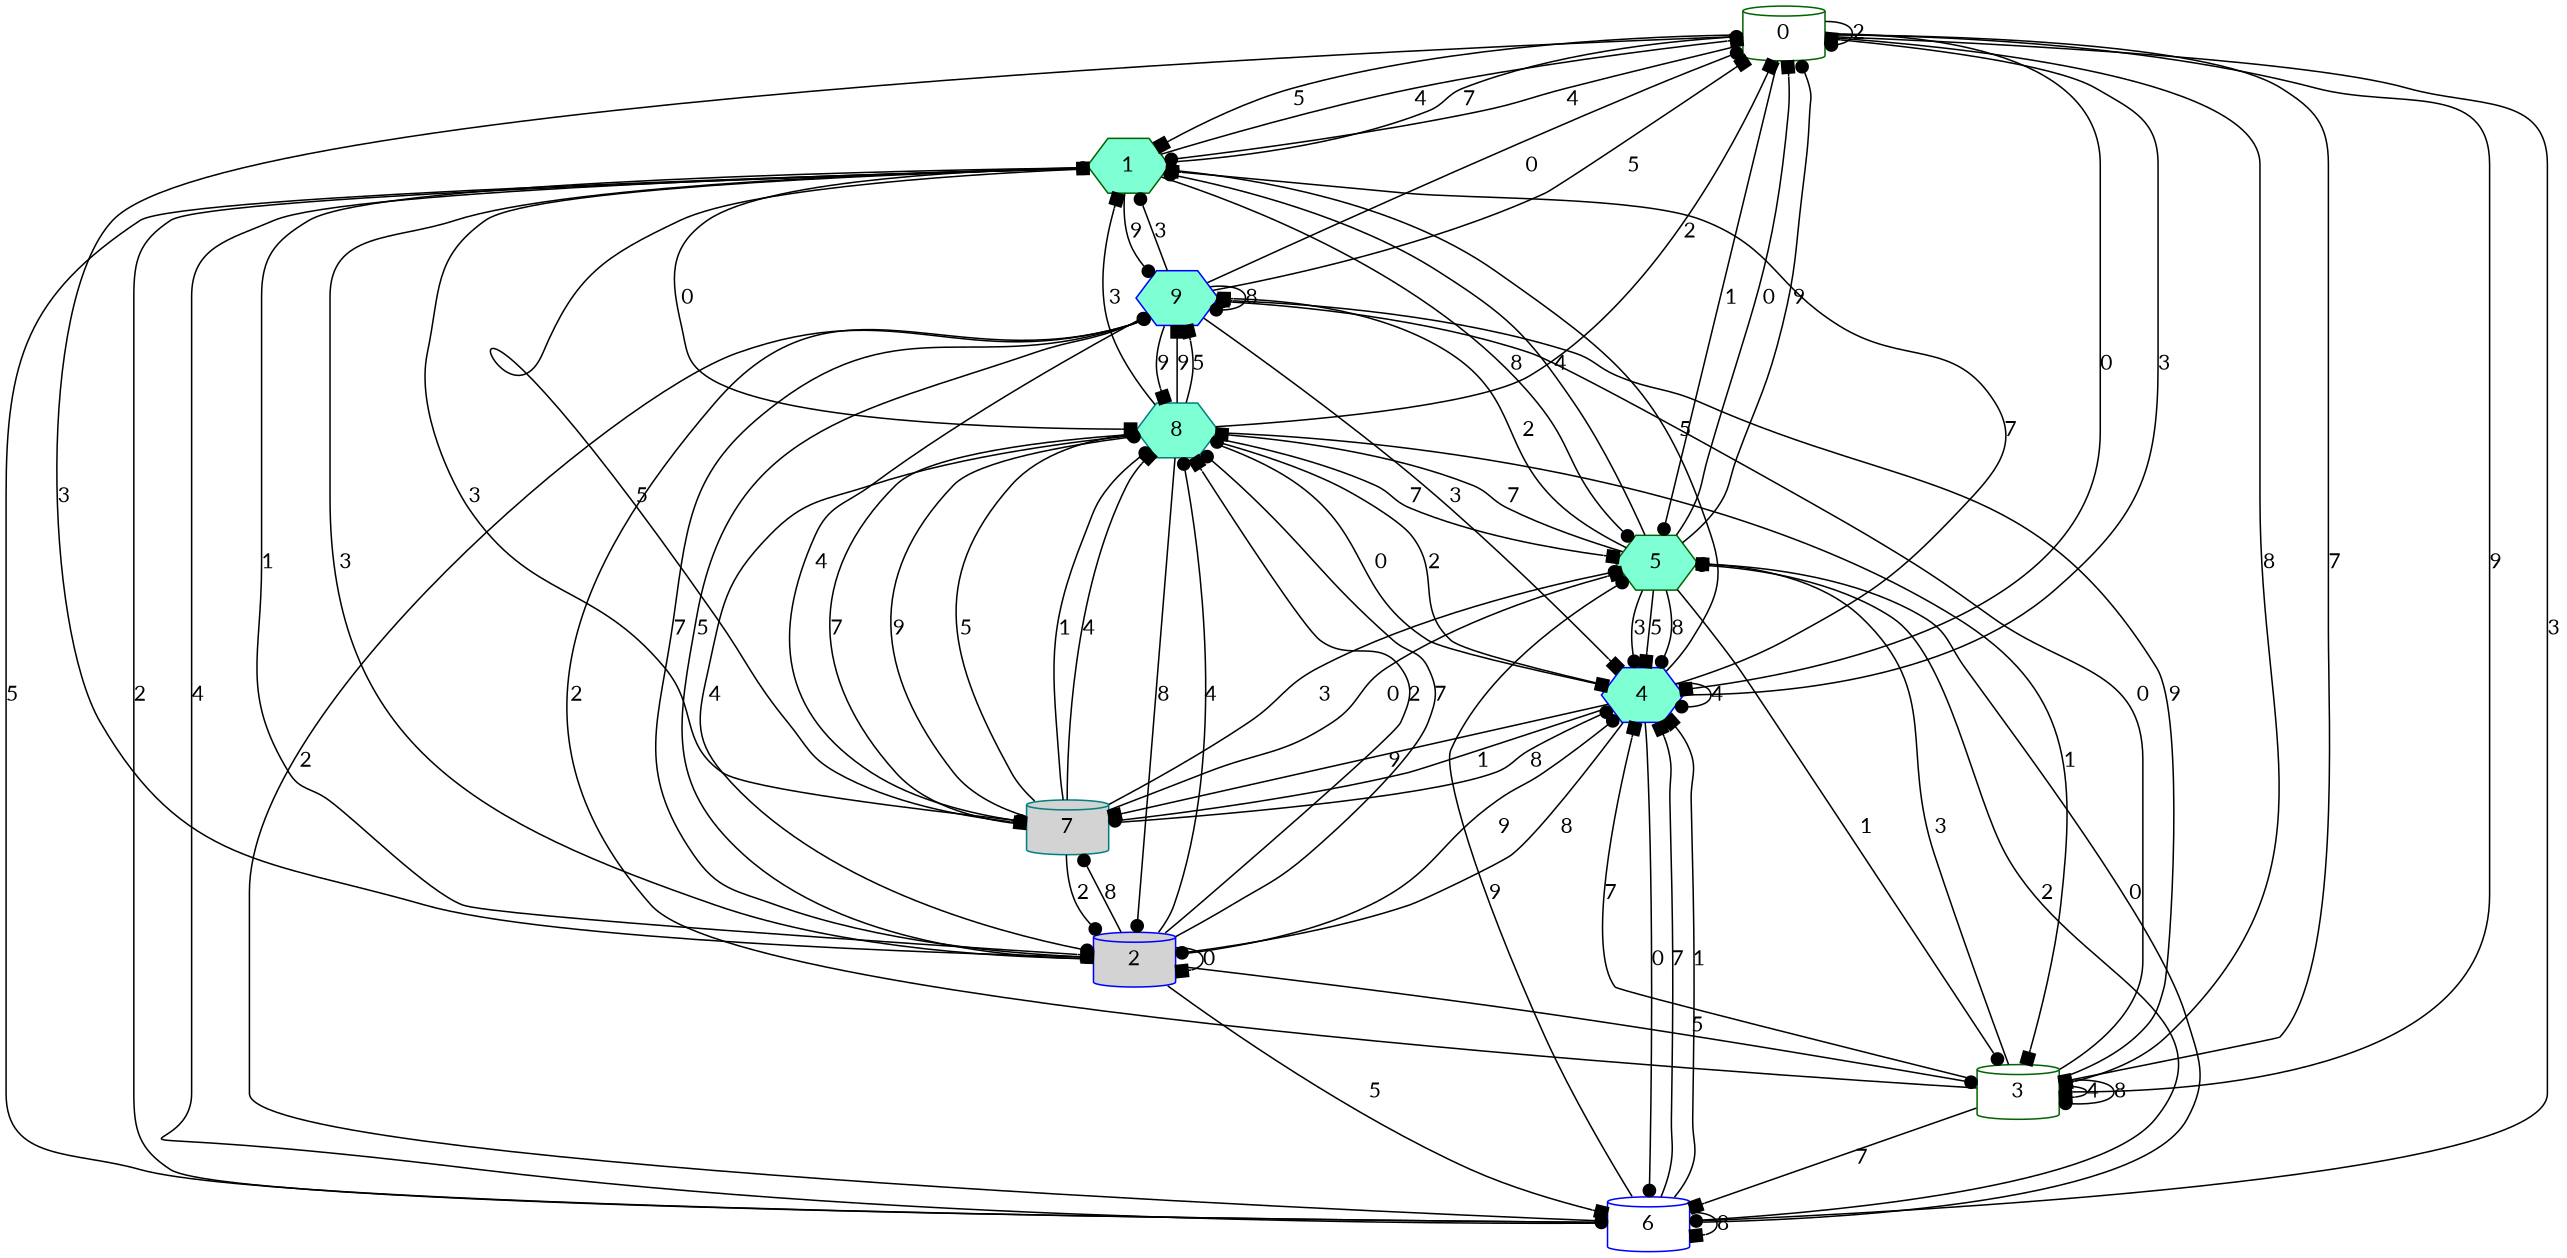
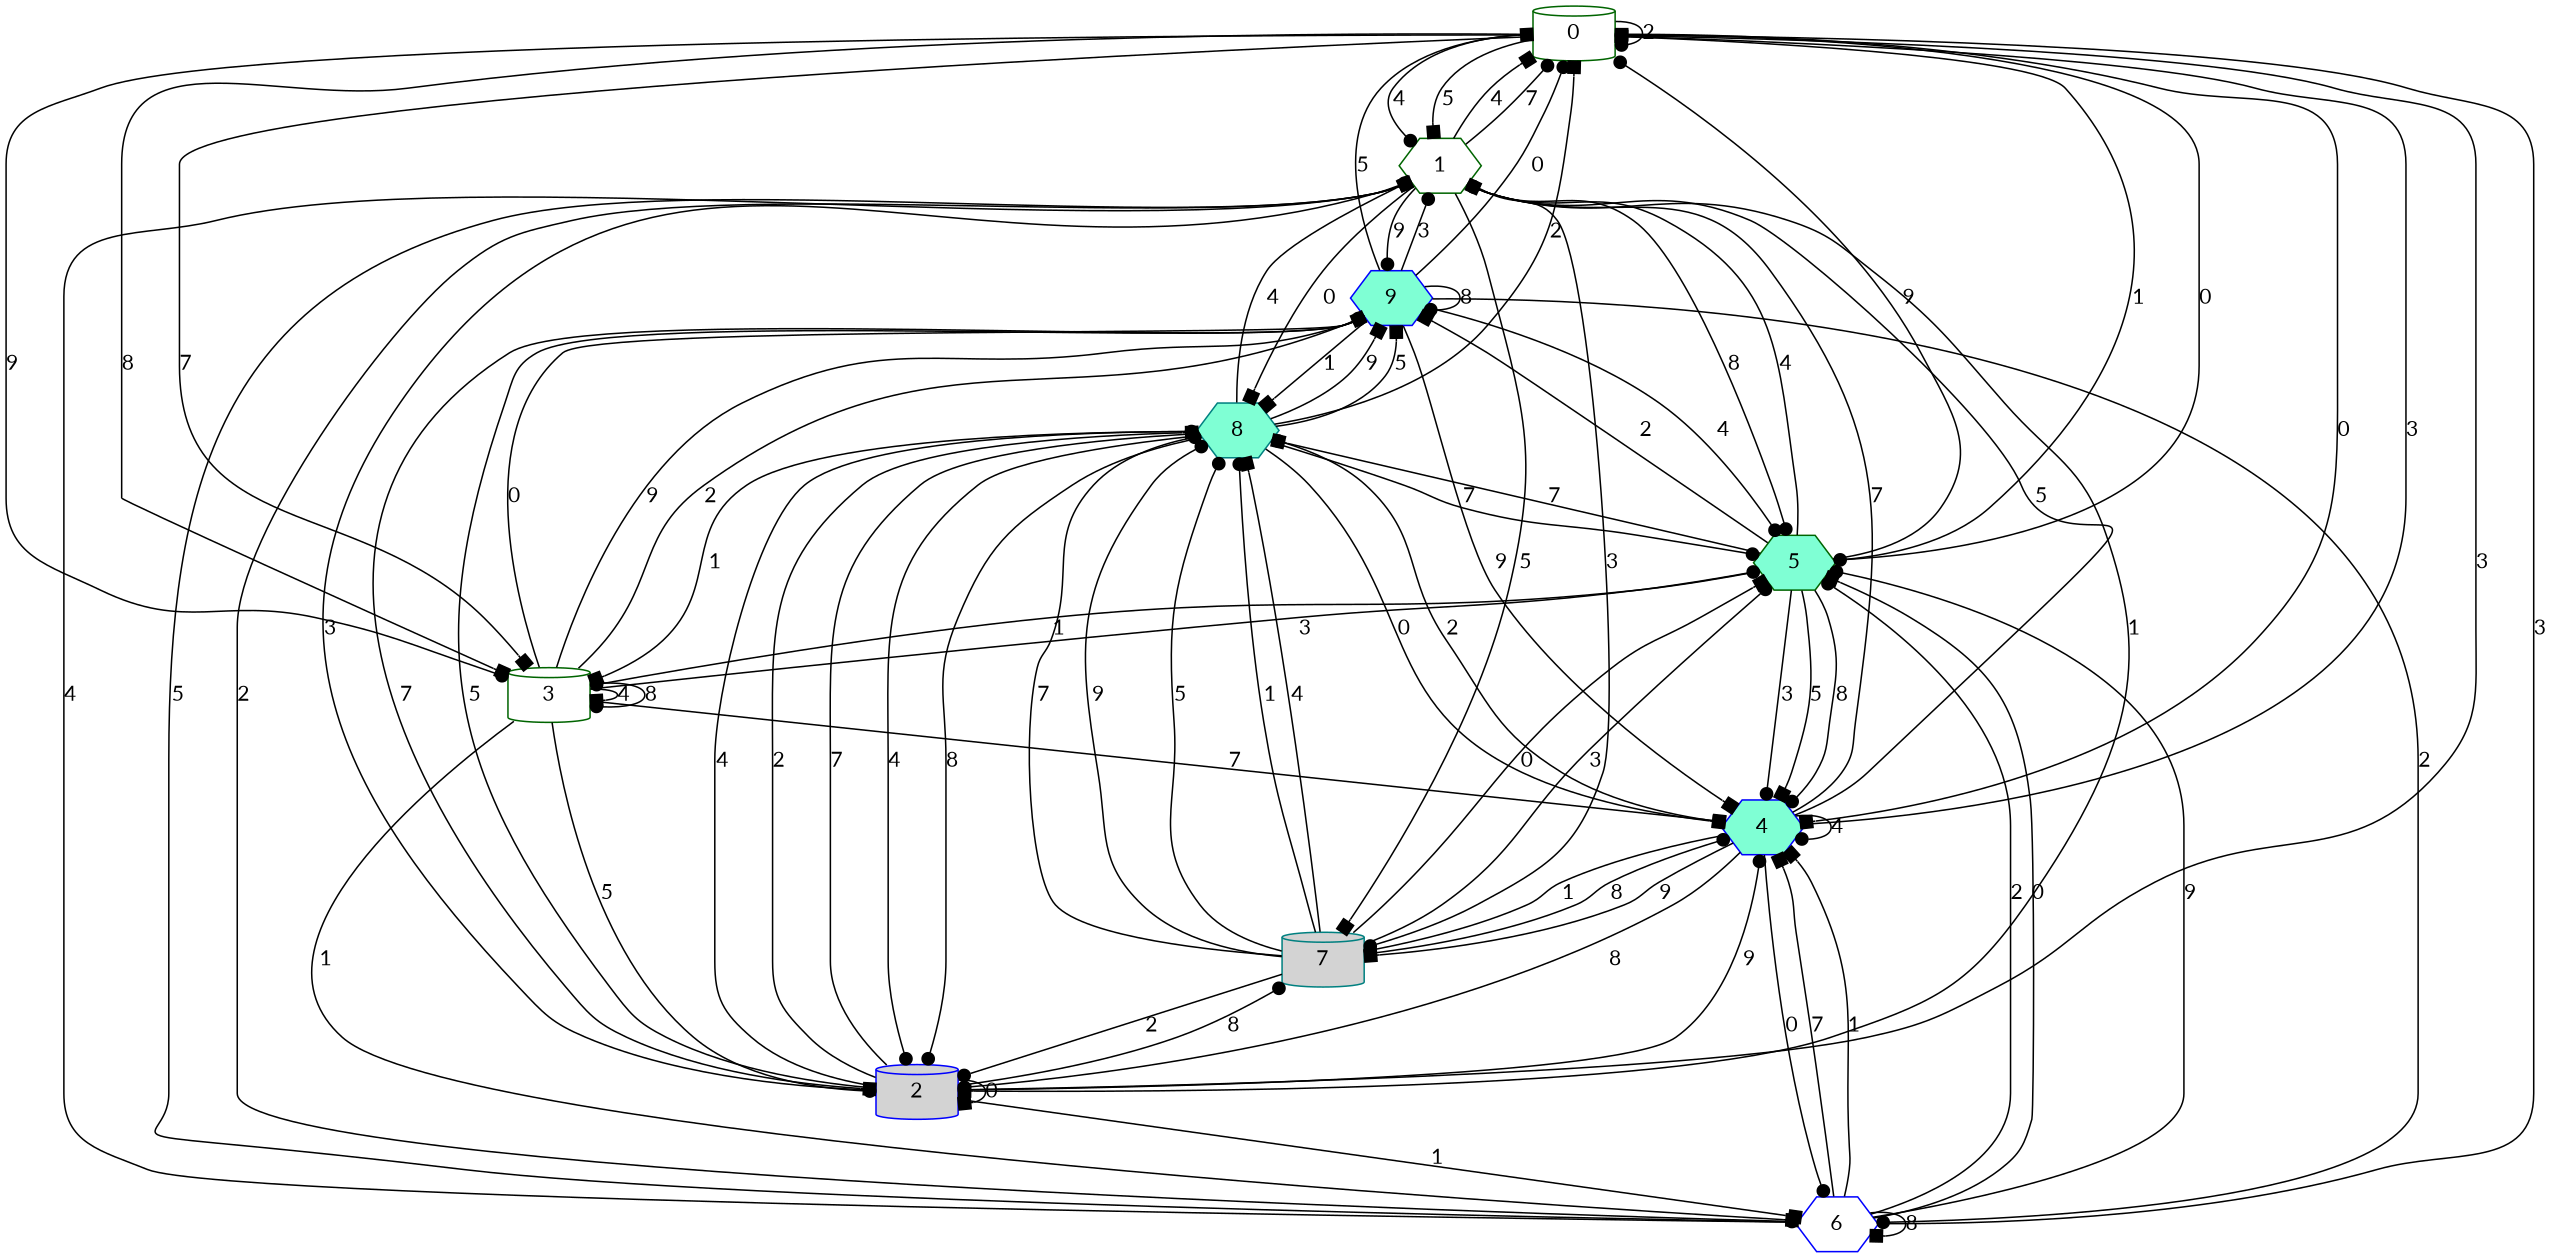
(1128, 166) -> (1440, 166)
(1116, 298) -> (1274, 298)
(1164, 364) -> (1330, 364)
(1456, 497) -> (1502, 563)
(1405, 506) -> (1504, 517)
(811, 545) -> (1622, 380)
(2547, 681) -> (2534, 504)
(1571, 1017) -> (638, 972)
(1376, 1092) -> (1438, 1158)
(1862, 1158) -> (326, 960)
(1649, 1224) -> (1837, 1224)
